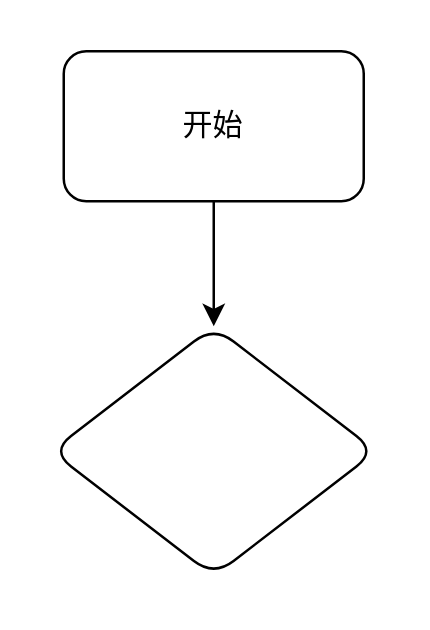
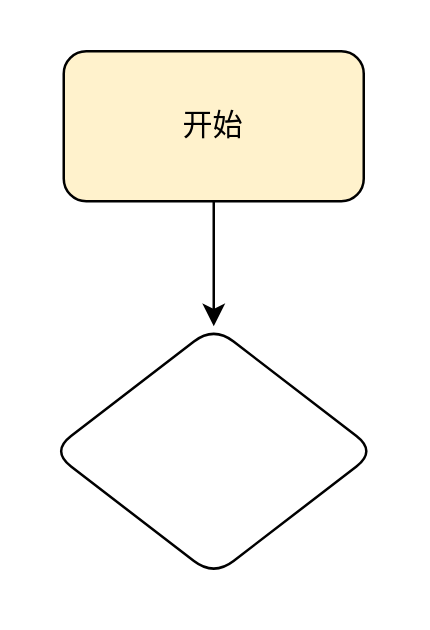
(214, 126) -> (214, 126)
